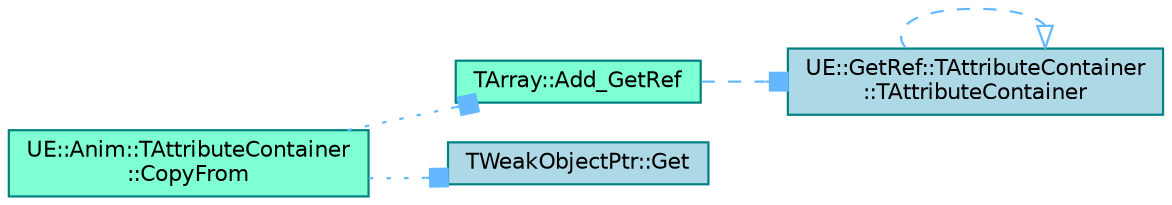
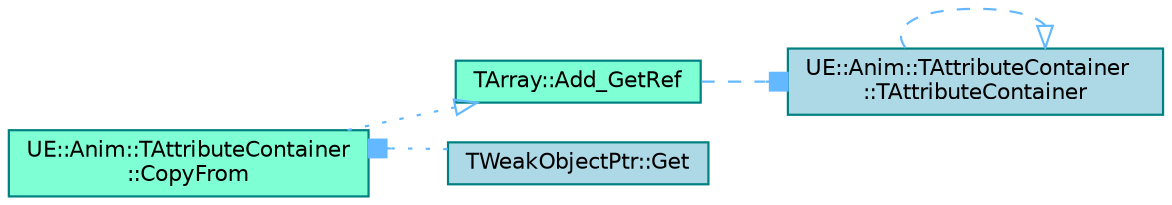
(975, 82) -> (975, 82)
(401, 119) -> (401, 119)
(397, 178) -> (419, 149)
